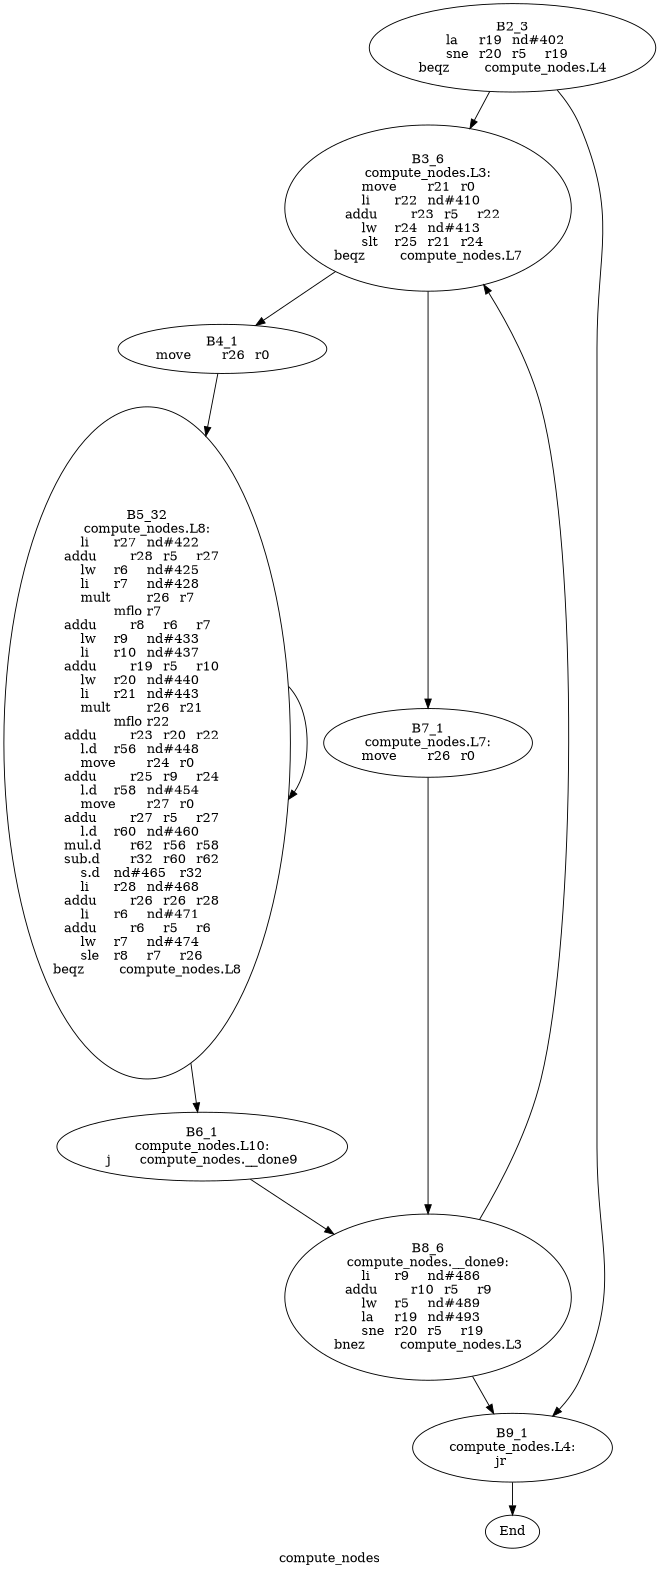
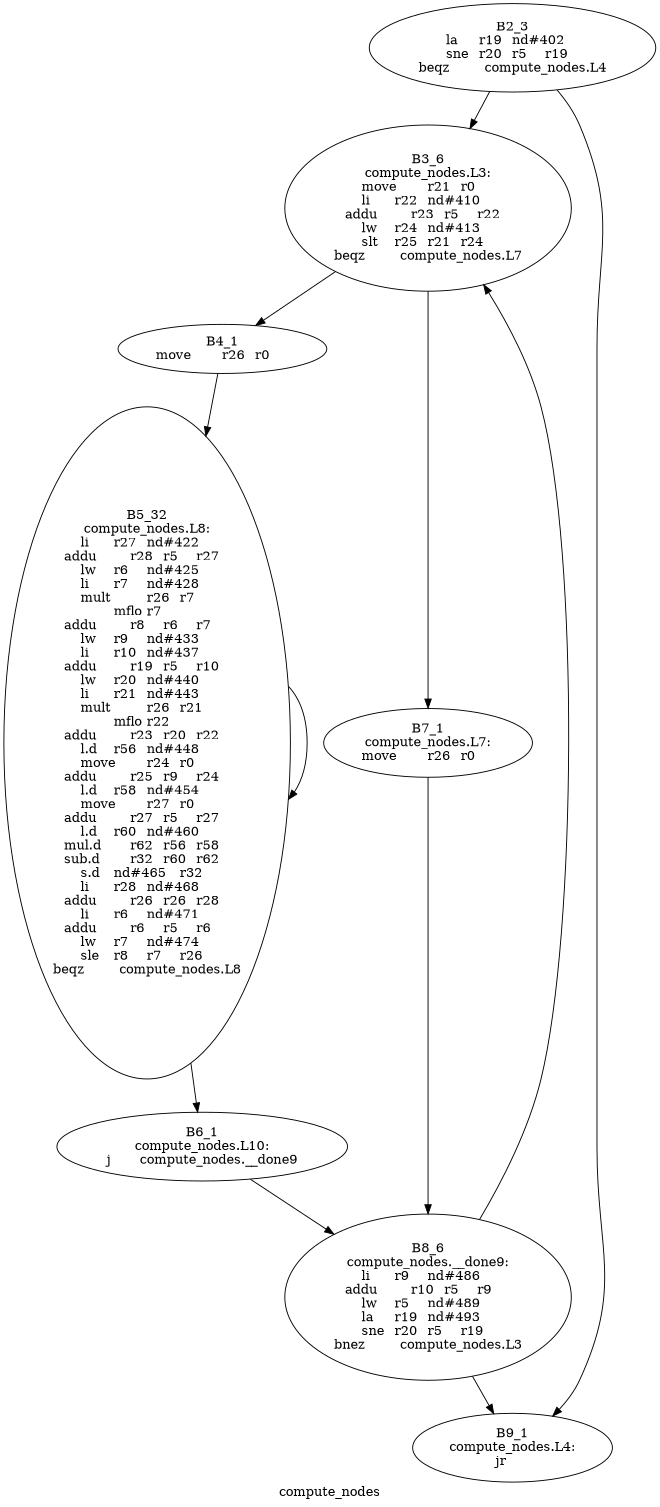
(513, 1532) -> none
